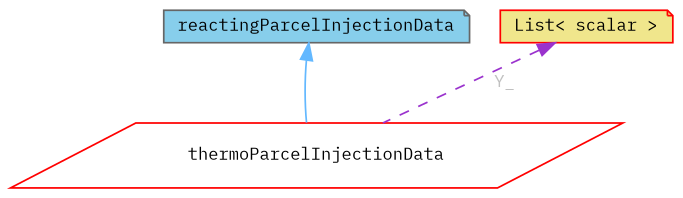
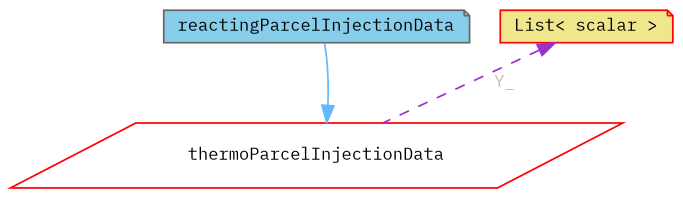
(305, 91) -> (328, 74)
